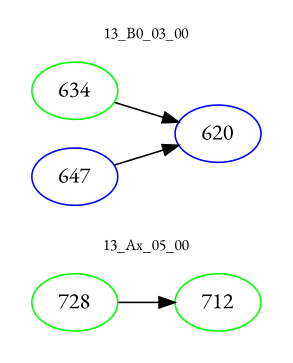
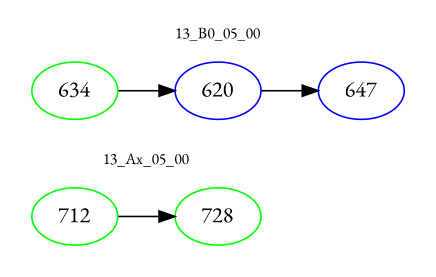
(146, 34) -> (218, 34)
(139, 157) -> (282, 91)
(139, 302) -> (139, 216)
